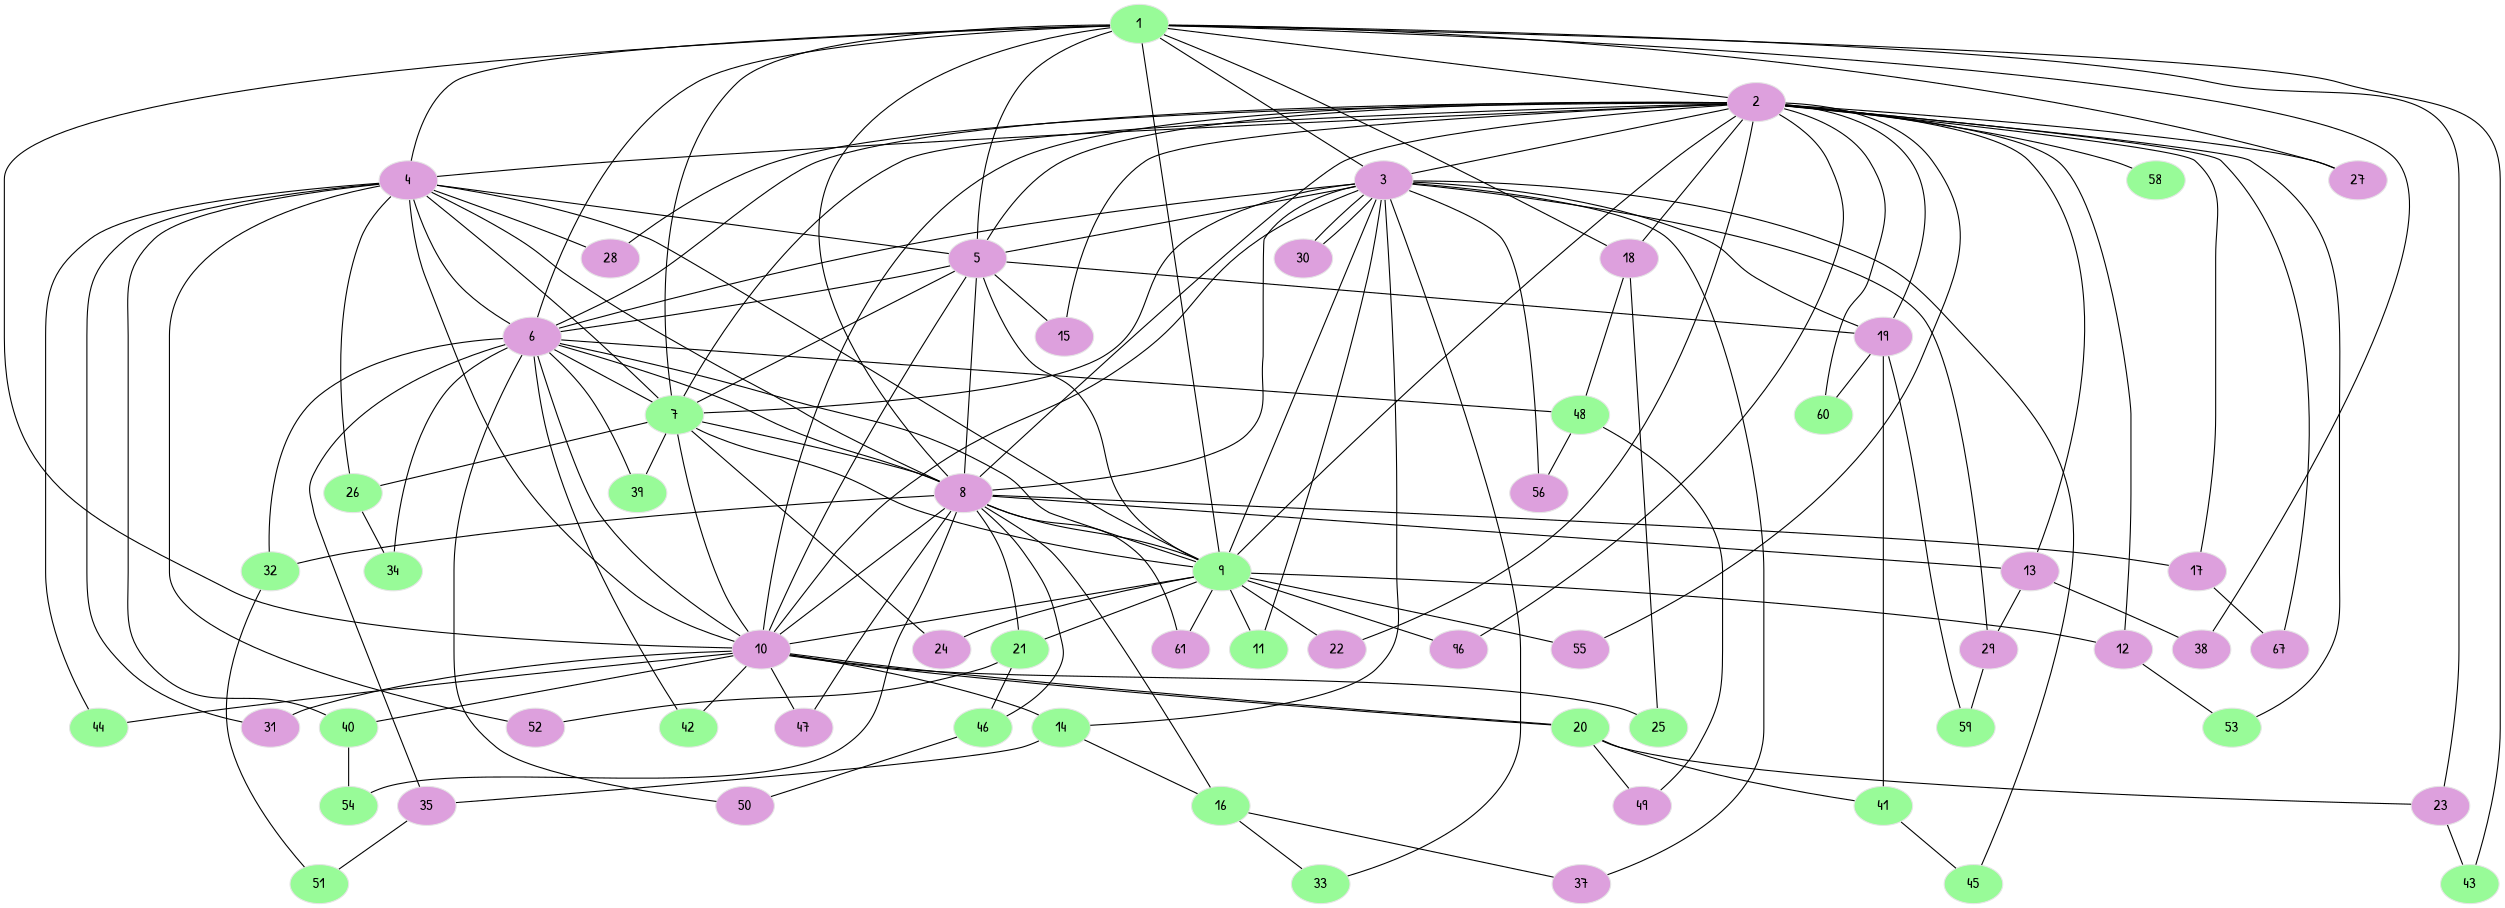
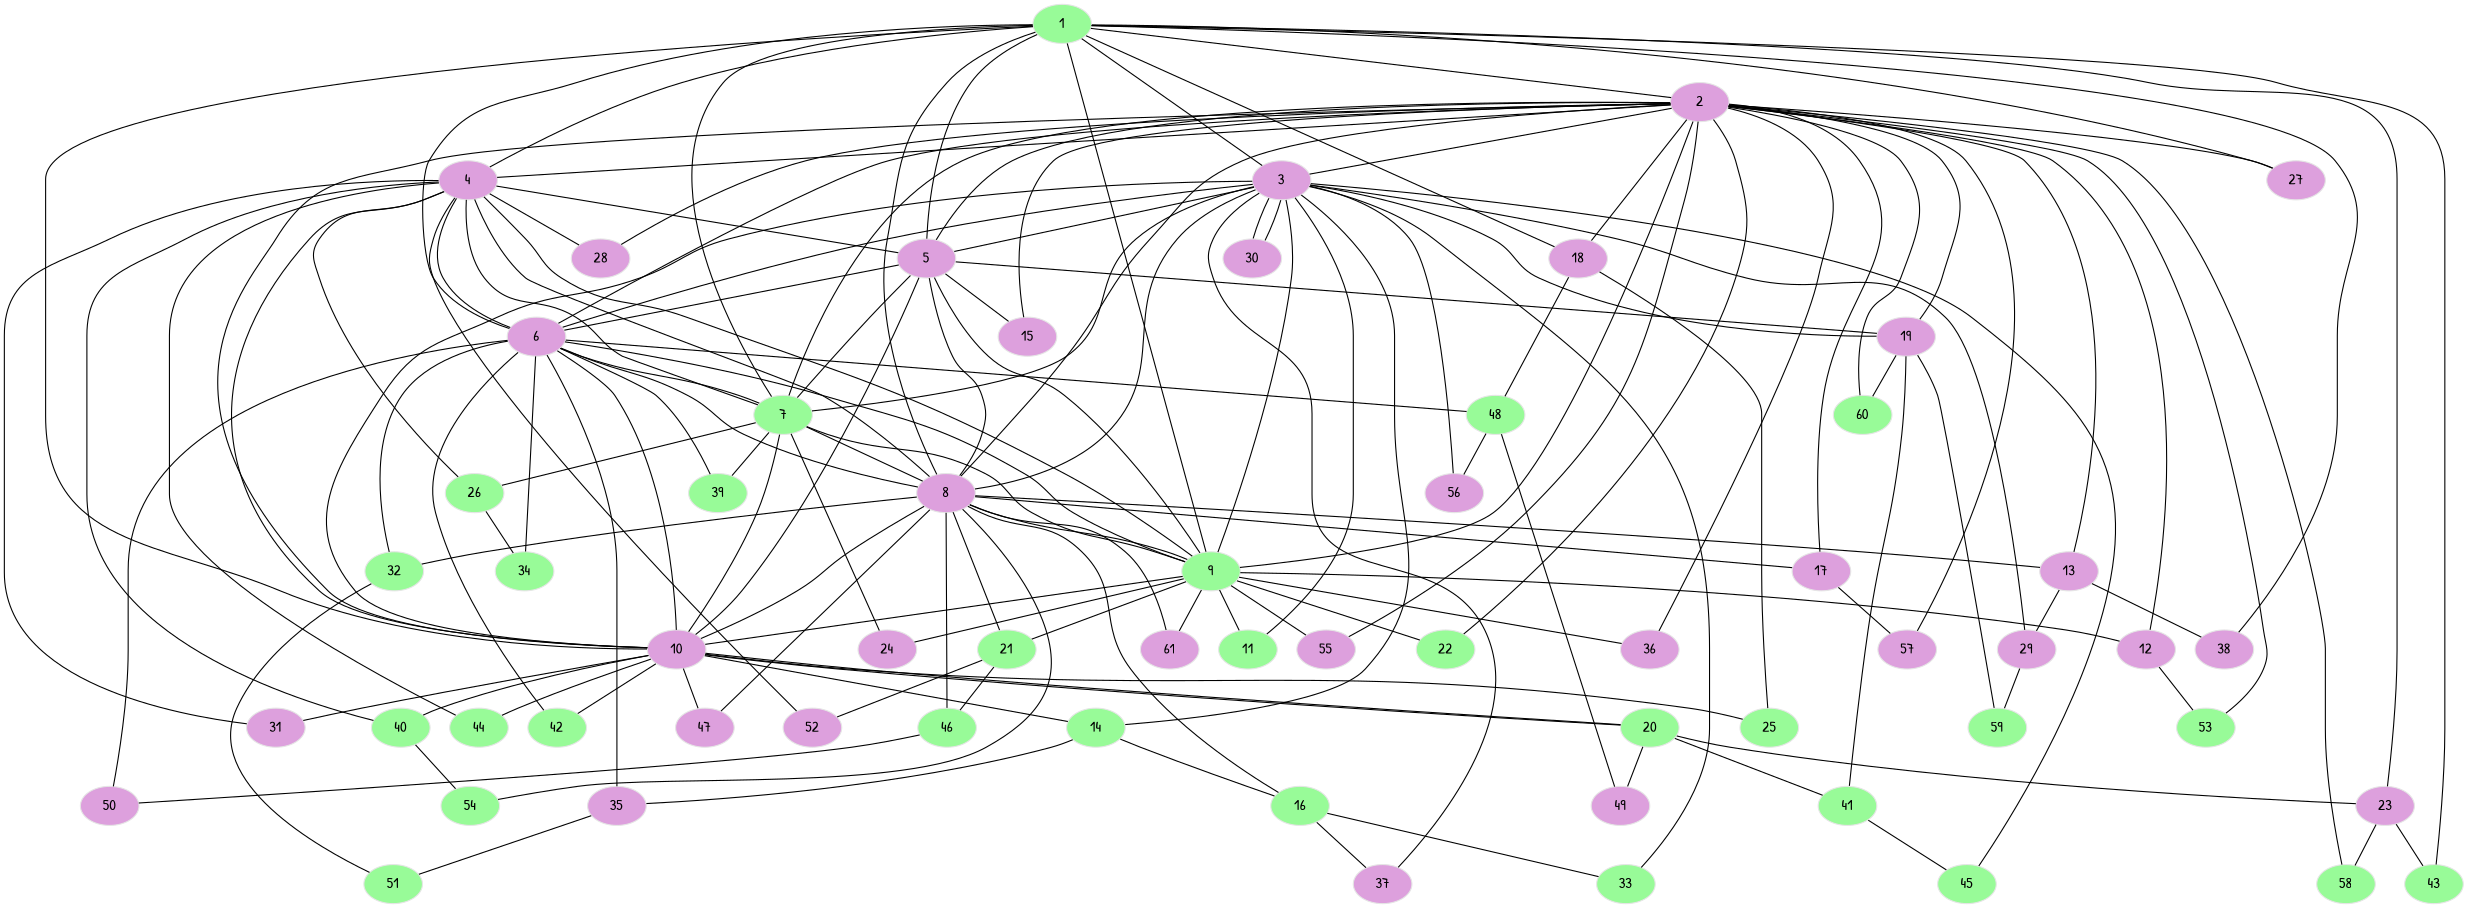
(1337, 649) -> (1446, 649)
(1459, 649) -> (1650, 649)
(2280, 649) -> (1907, 649)
none -> (2366, 845)
